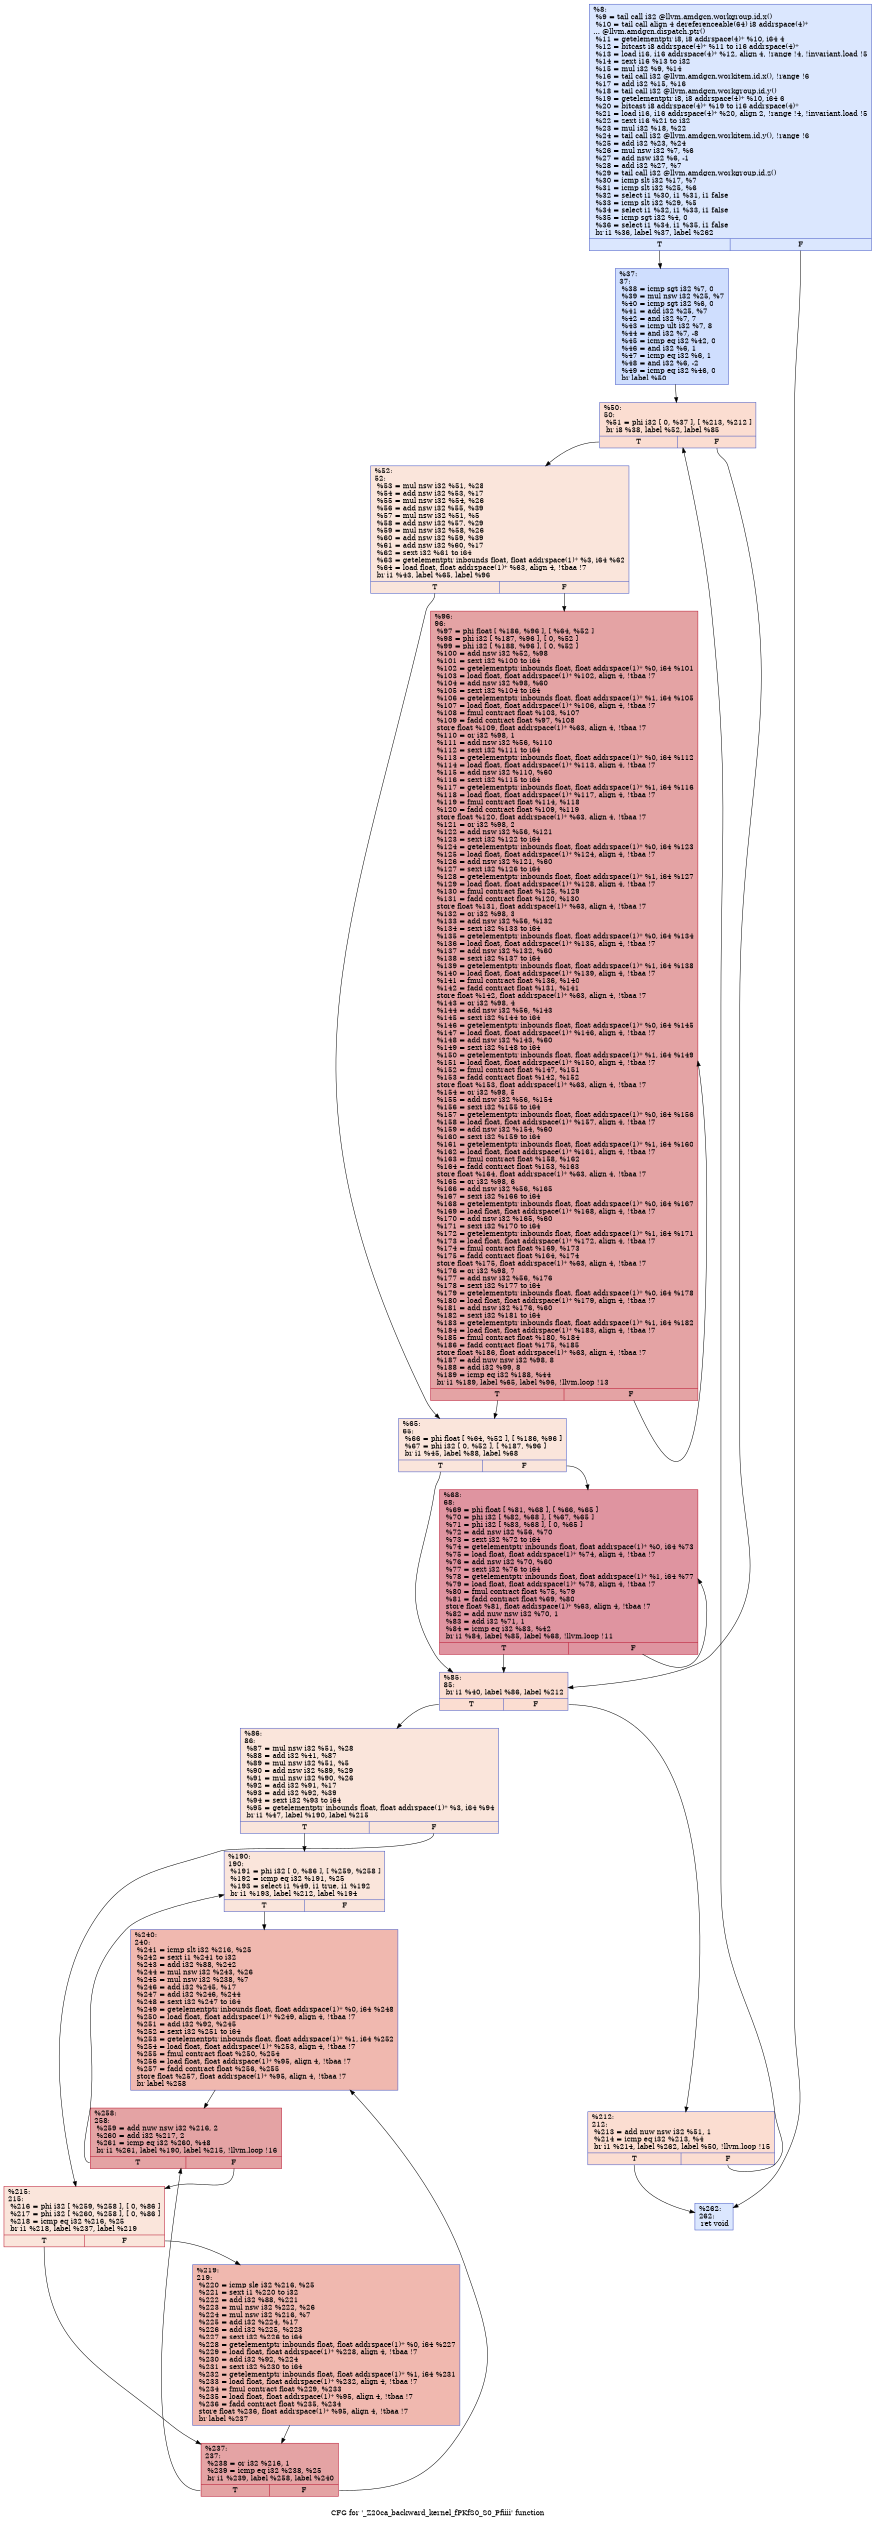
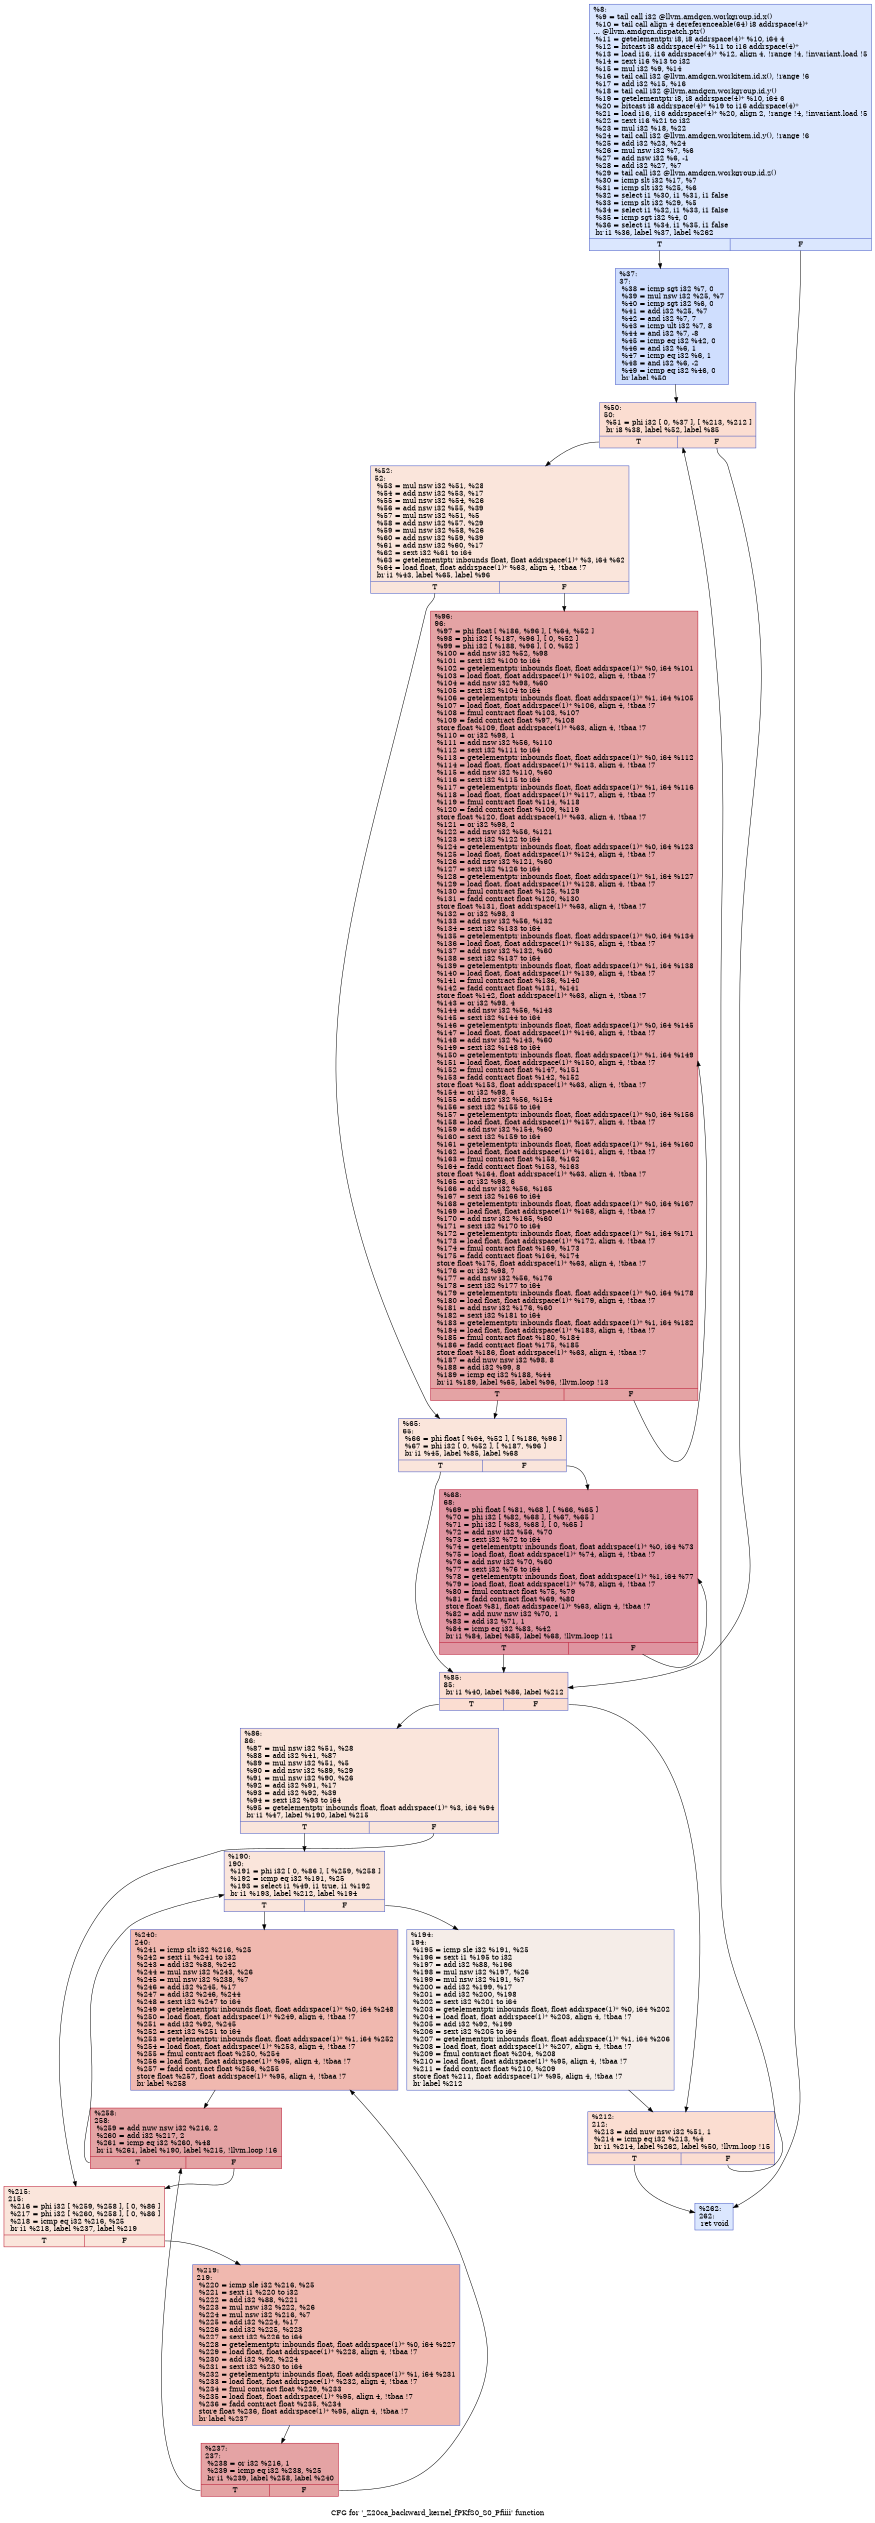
(461, 1454) -> (461, 1454)
none -> (540, 2010)
(93, 2363) -> none
